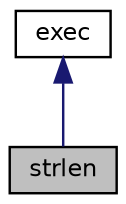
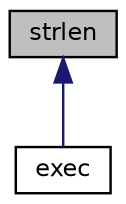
(63, 115) -> (63, 115)
